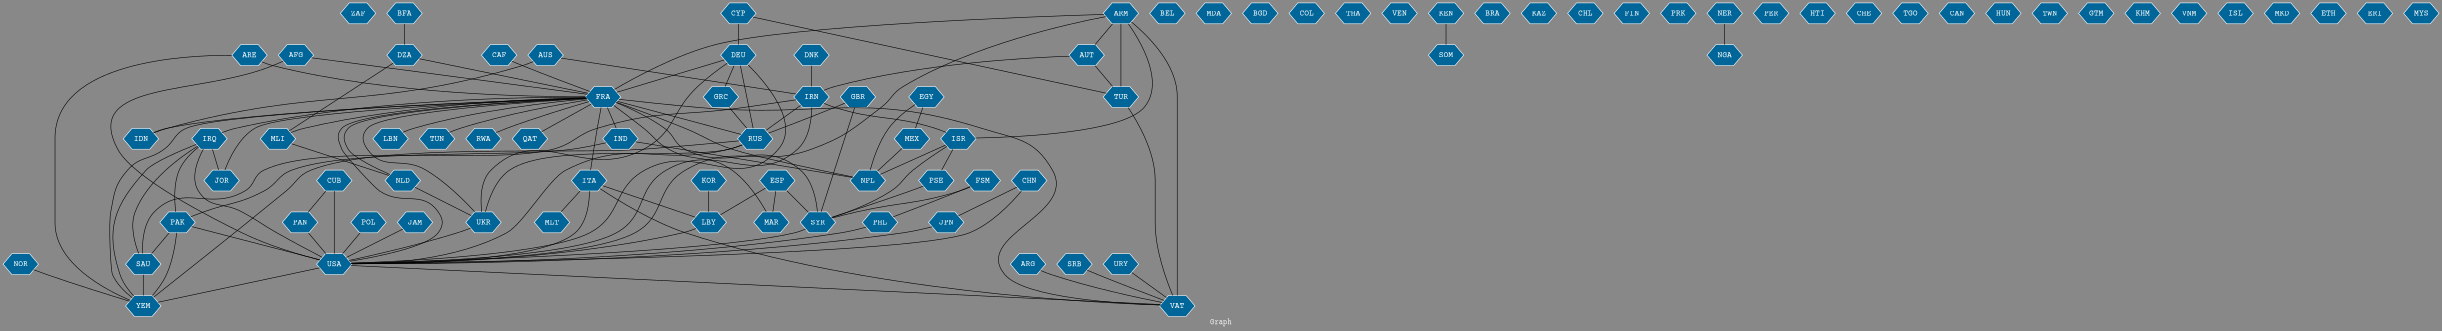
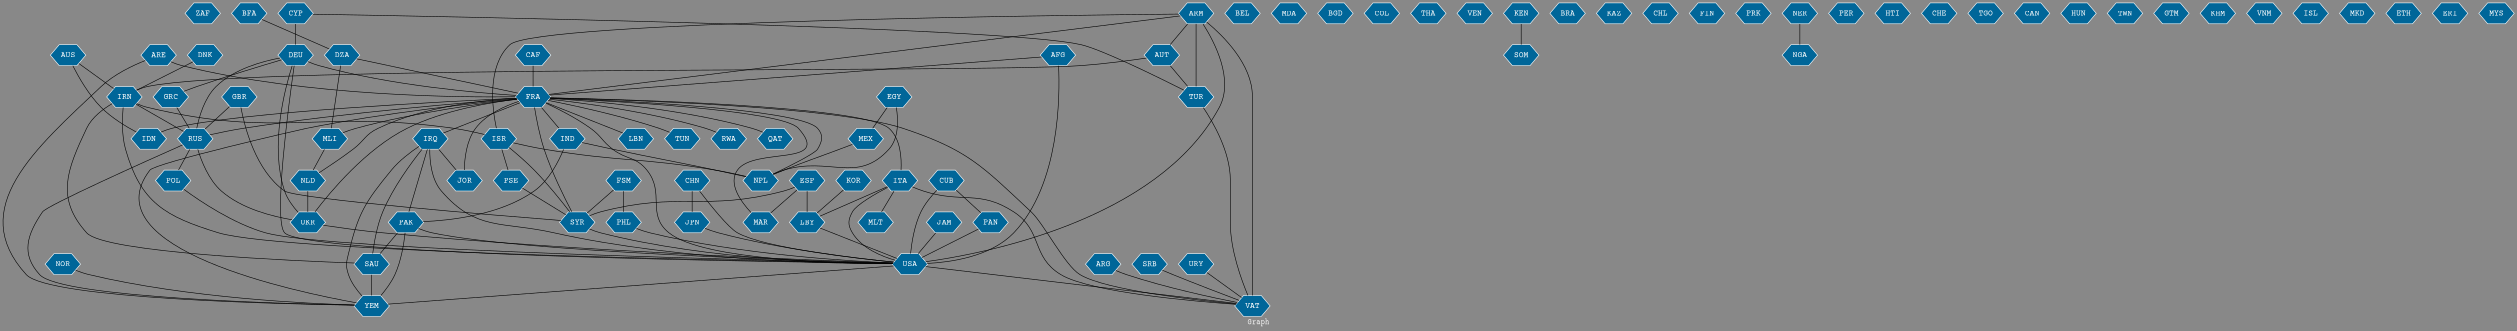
(543, 193) -> (182, 163)
